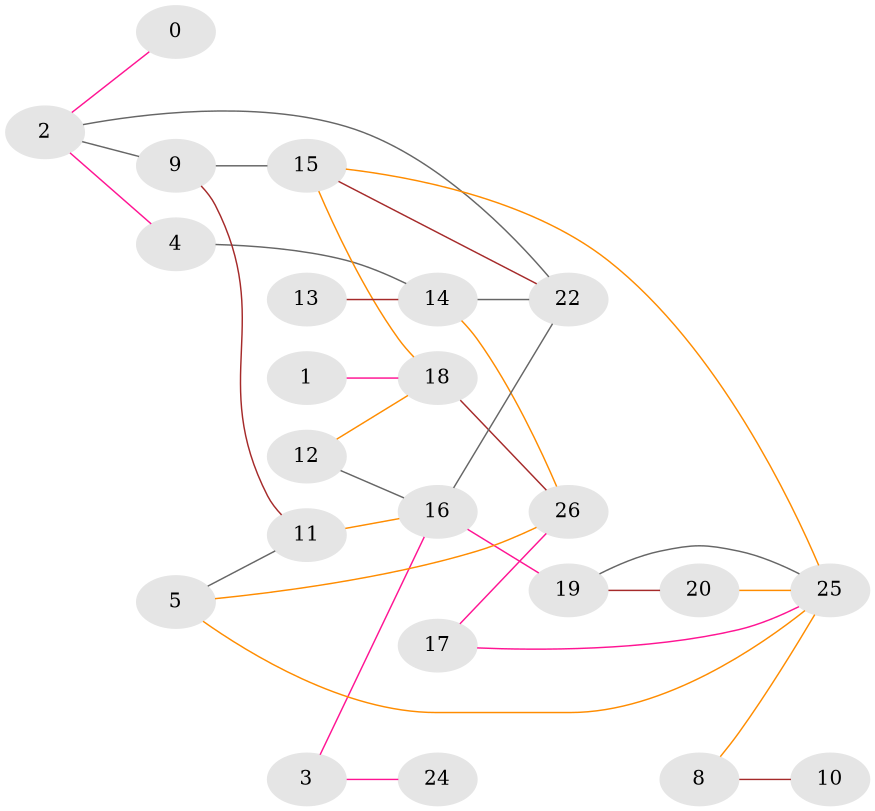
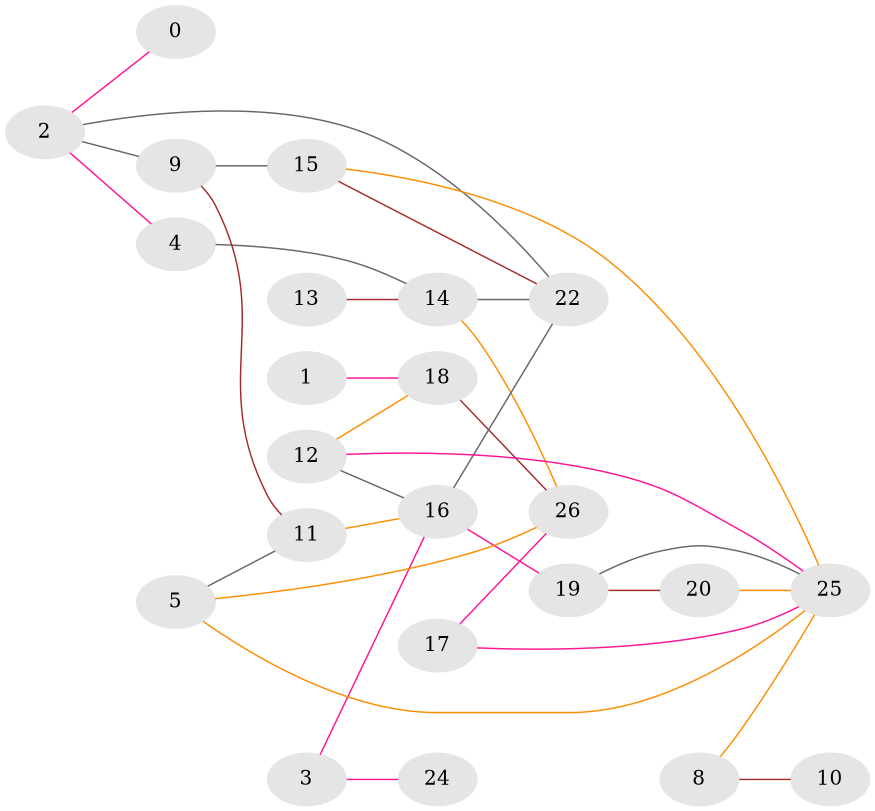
(361, 278) -> none
none -> (587, 468)
